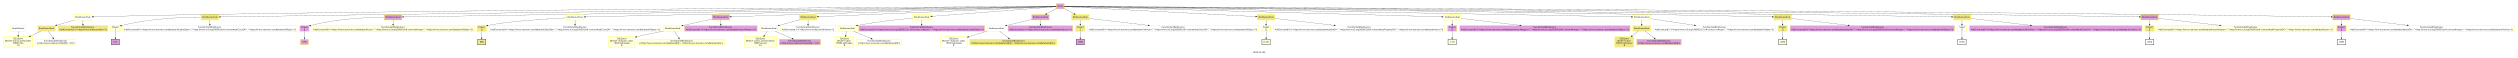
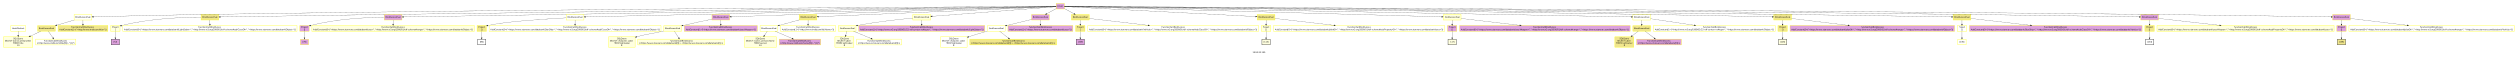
(482, 42) -> (482, 42)
(1962, 42) -> (1962, 42)
(2341, 42) -> (2341, 42)
